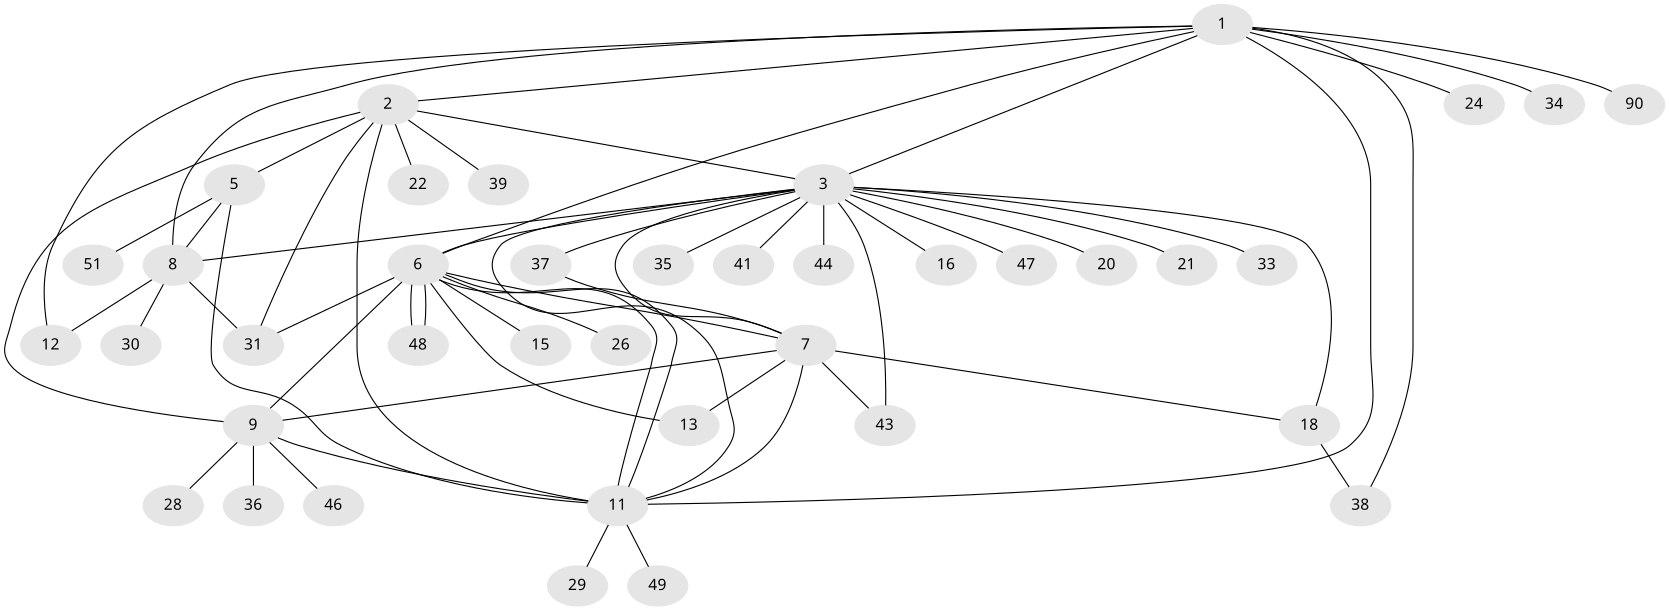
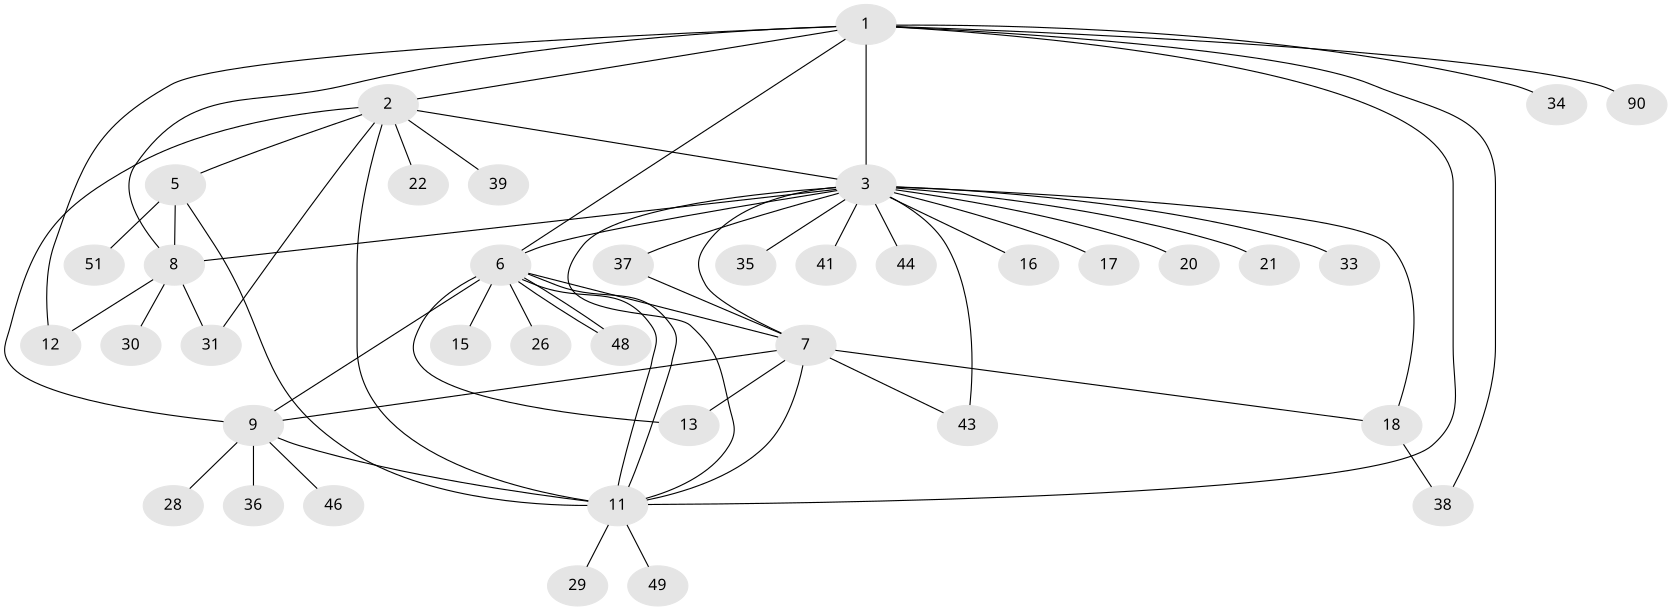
(1474, 105) -> none
(1026, 265) -> (1109, 265)
(336, 305) -> none
